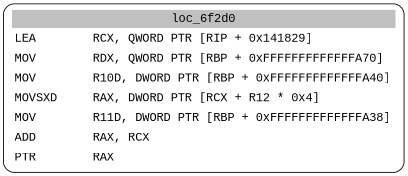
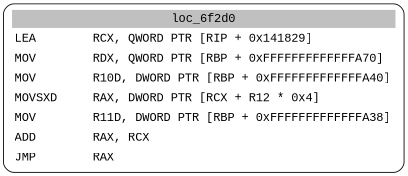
(64, 157) -> (64, 157)
